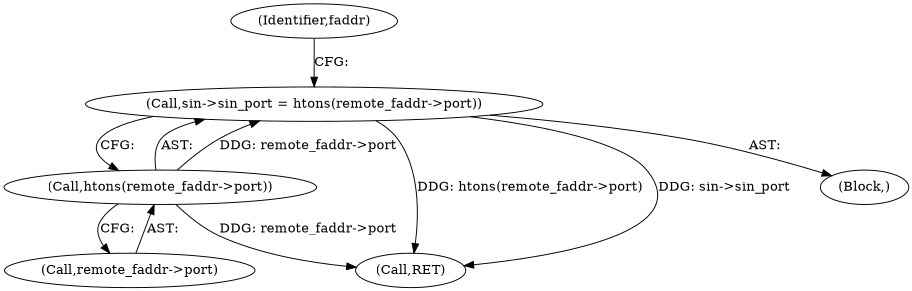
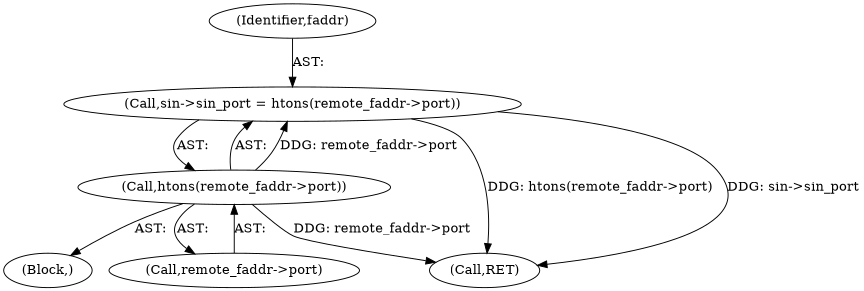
(334, 63) -> (311, 63)
(658, 134) -> (130, 224)
(120, 146) -> (195, 146)
(120, 229) -> (195, 229)
